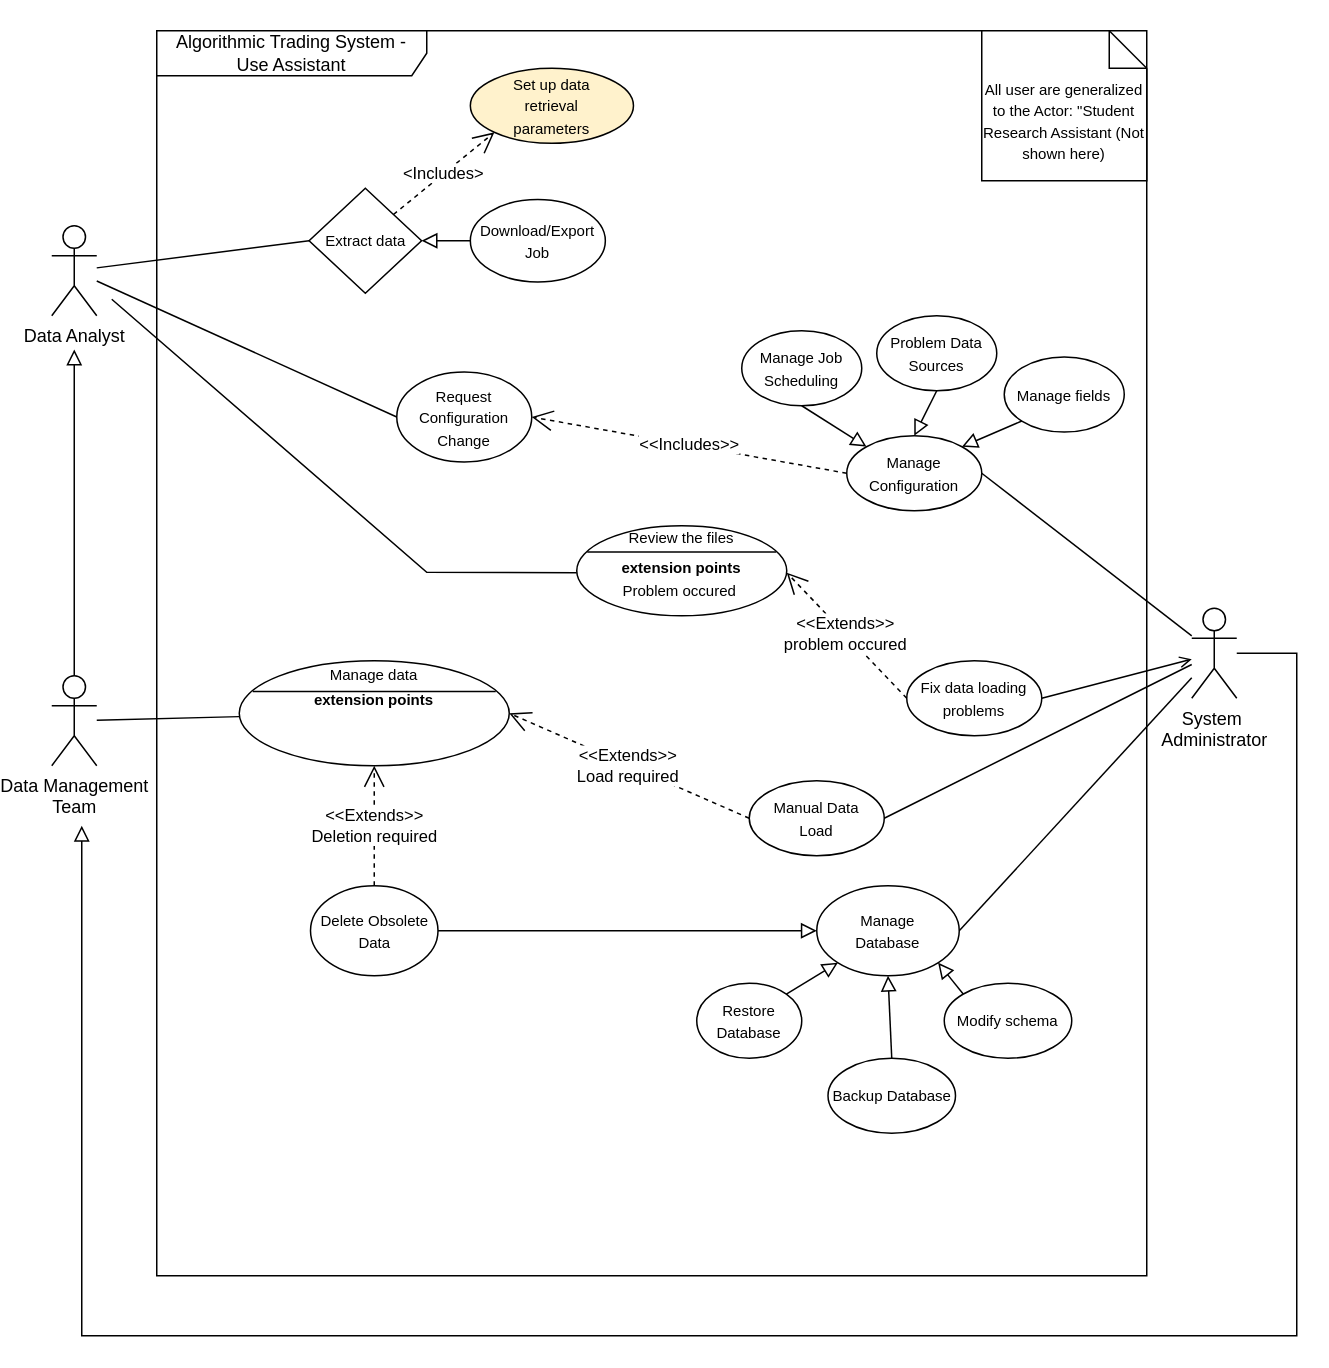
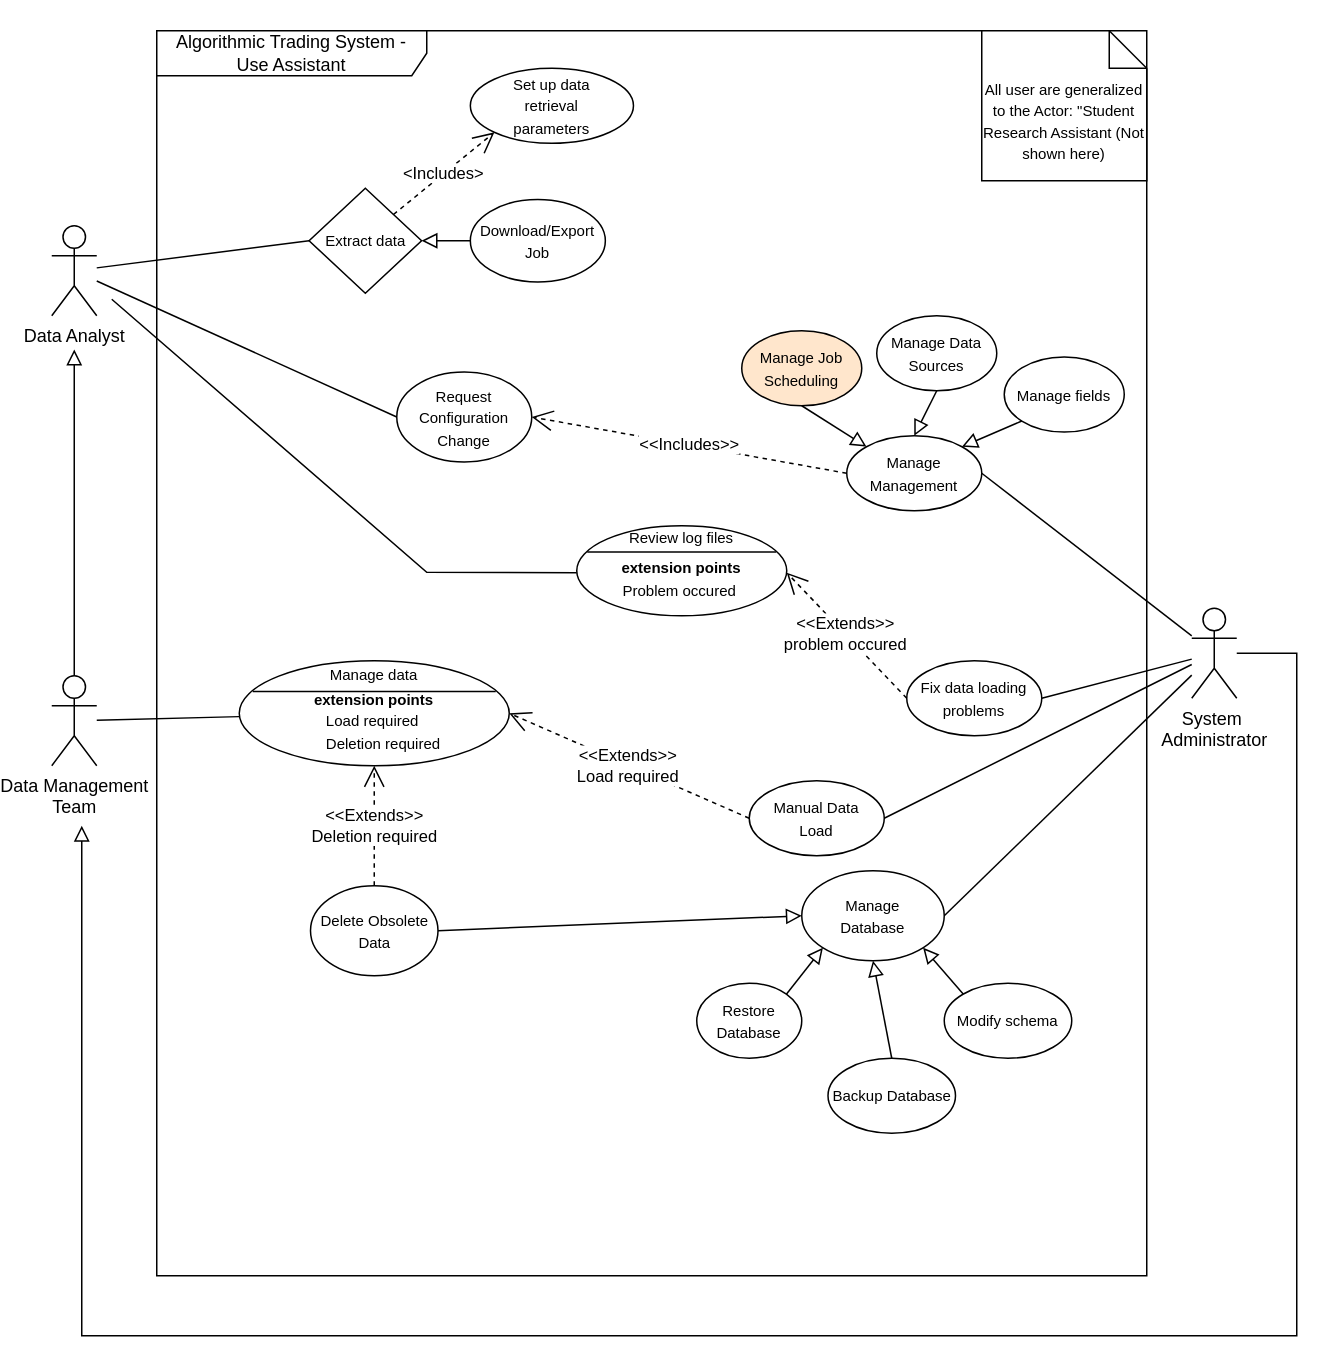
(552, 106) -> (552, 106)
(937, 353) -> (937, 353)
(802, 368) -> (802, 368)
(914, 473) -> (914, 473)
(682, 538) -> (682, 538)
(1185, 661) -> (1186, 661)
none -> (349, 731)
(888, 931) -> (873, 916)
